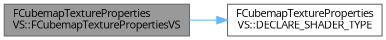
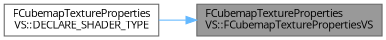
(203, 20) -> (172, 20)
